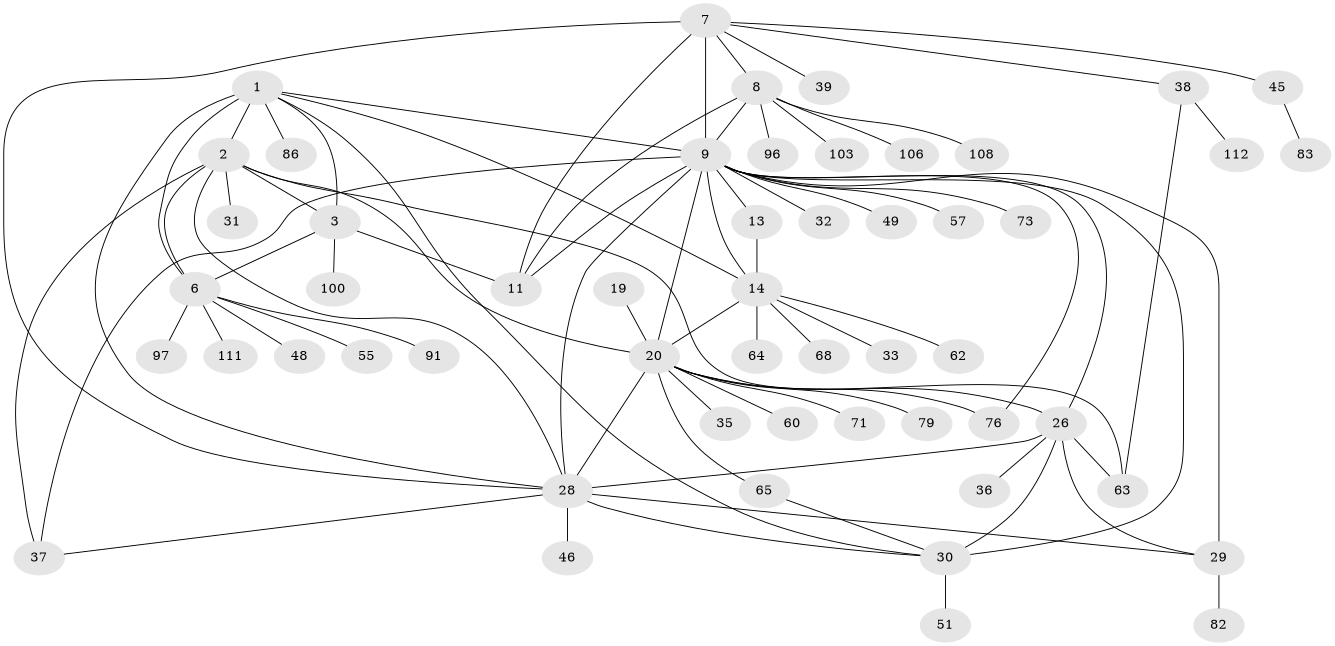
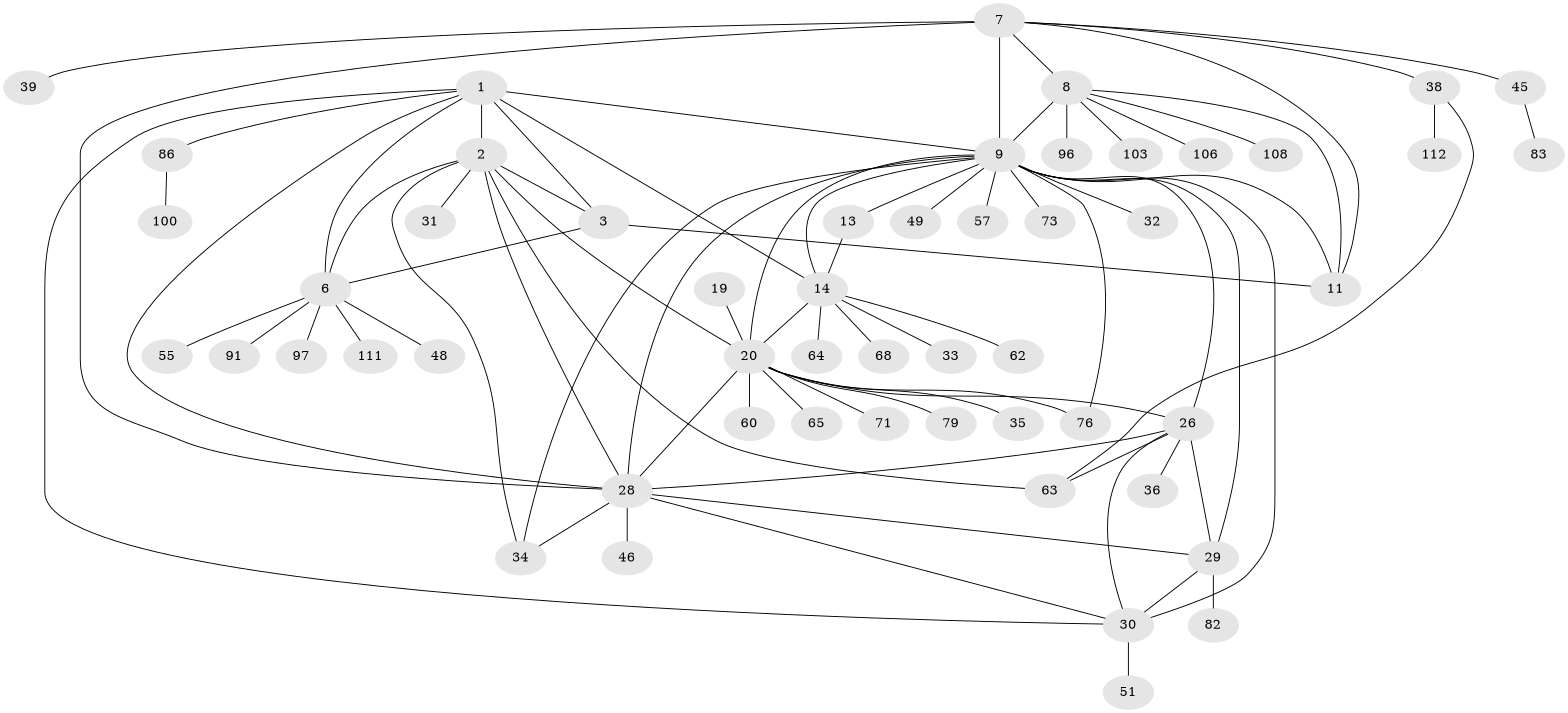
(334, 256) -> (166, 189)
(862, 527) -> (1171, 592)
(39, 558) -> (521, 558)
